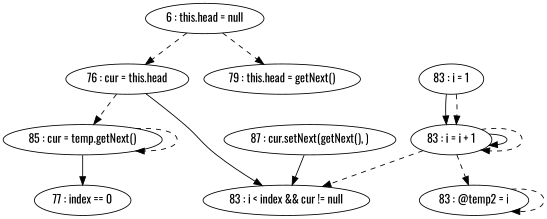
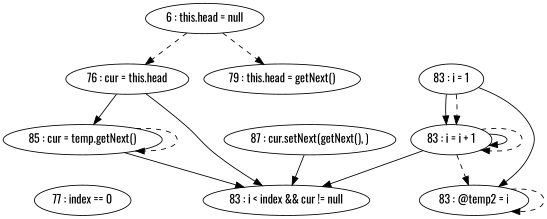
(108, 106) -> (108, 106)
none -> (531, 126)
(83, 166) -> (180, 169)
(377, 167) -> (377, 167)
